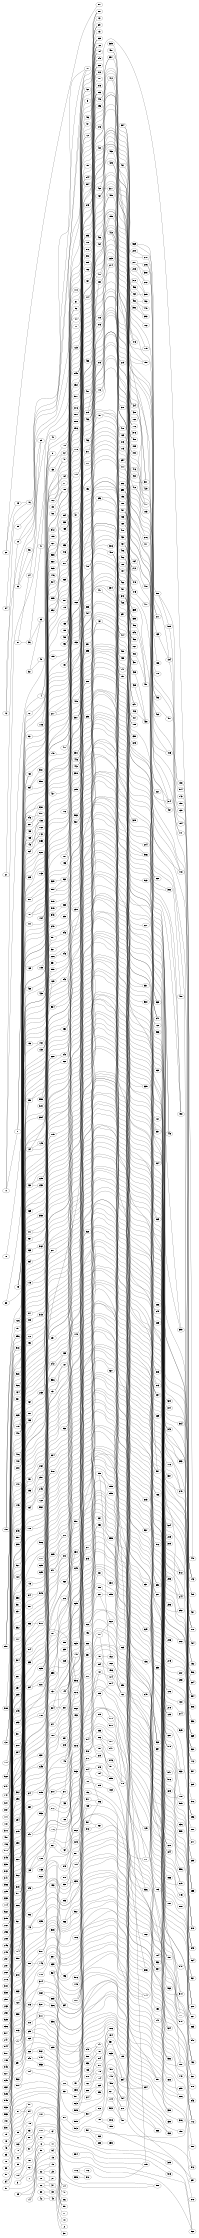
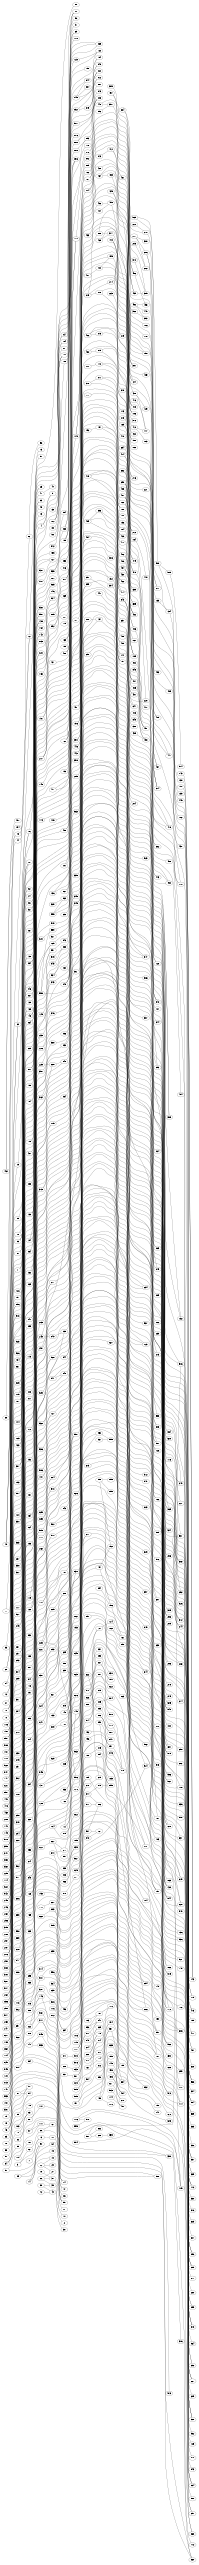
(109, 133) -> none
(31, 755) -> none
